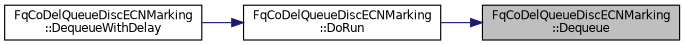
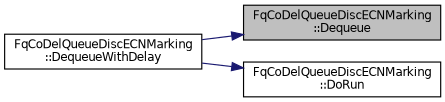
(456, 23) -> (217, 38)
